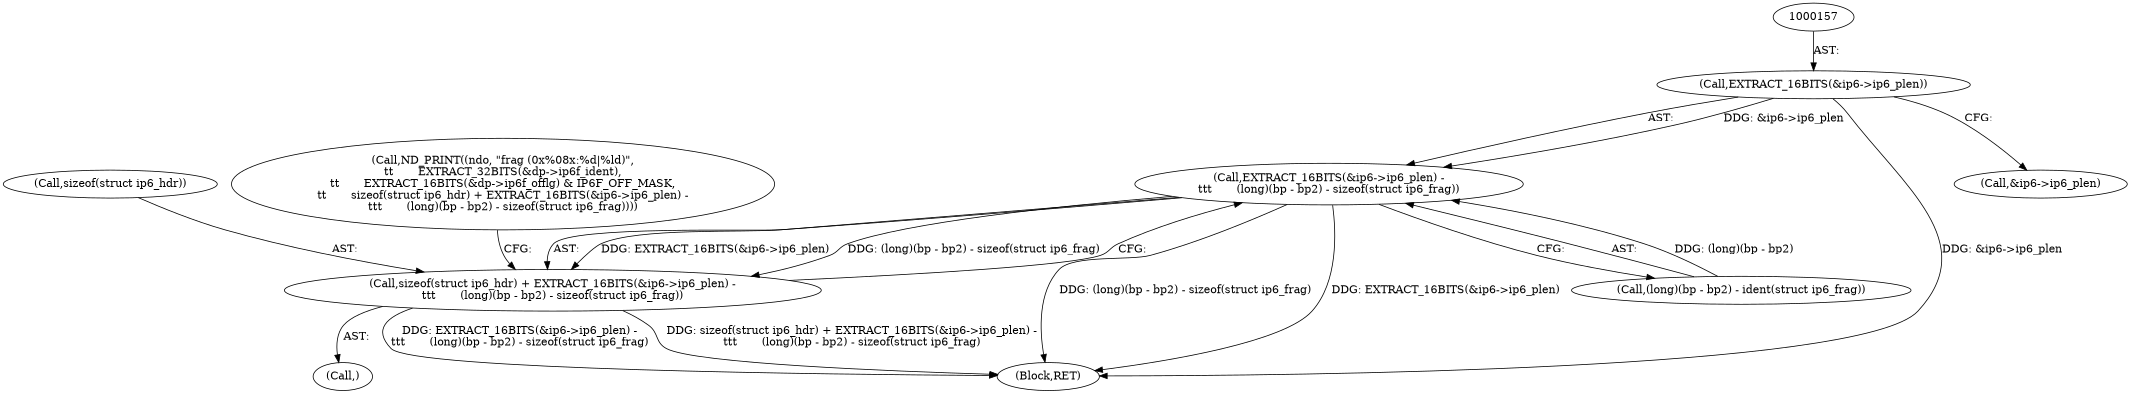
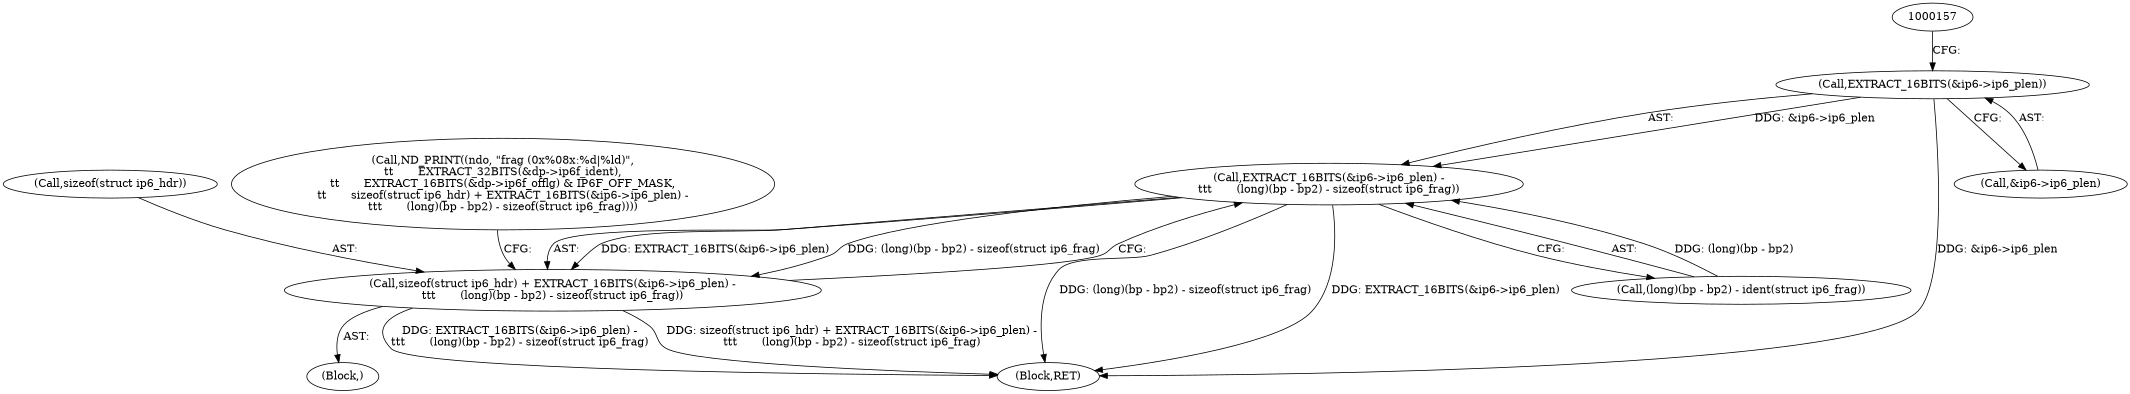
(1828, 51) -> (1949, 51)
none -> (2023, 130)
(343, 377) -> (343, 377)
